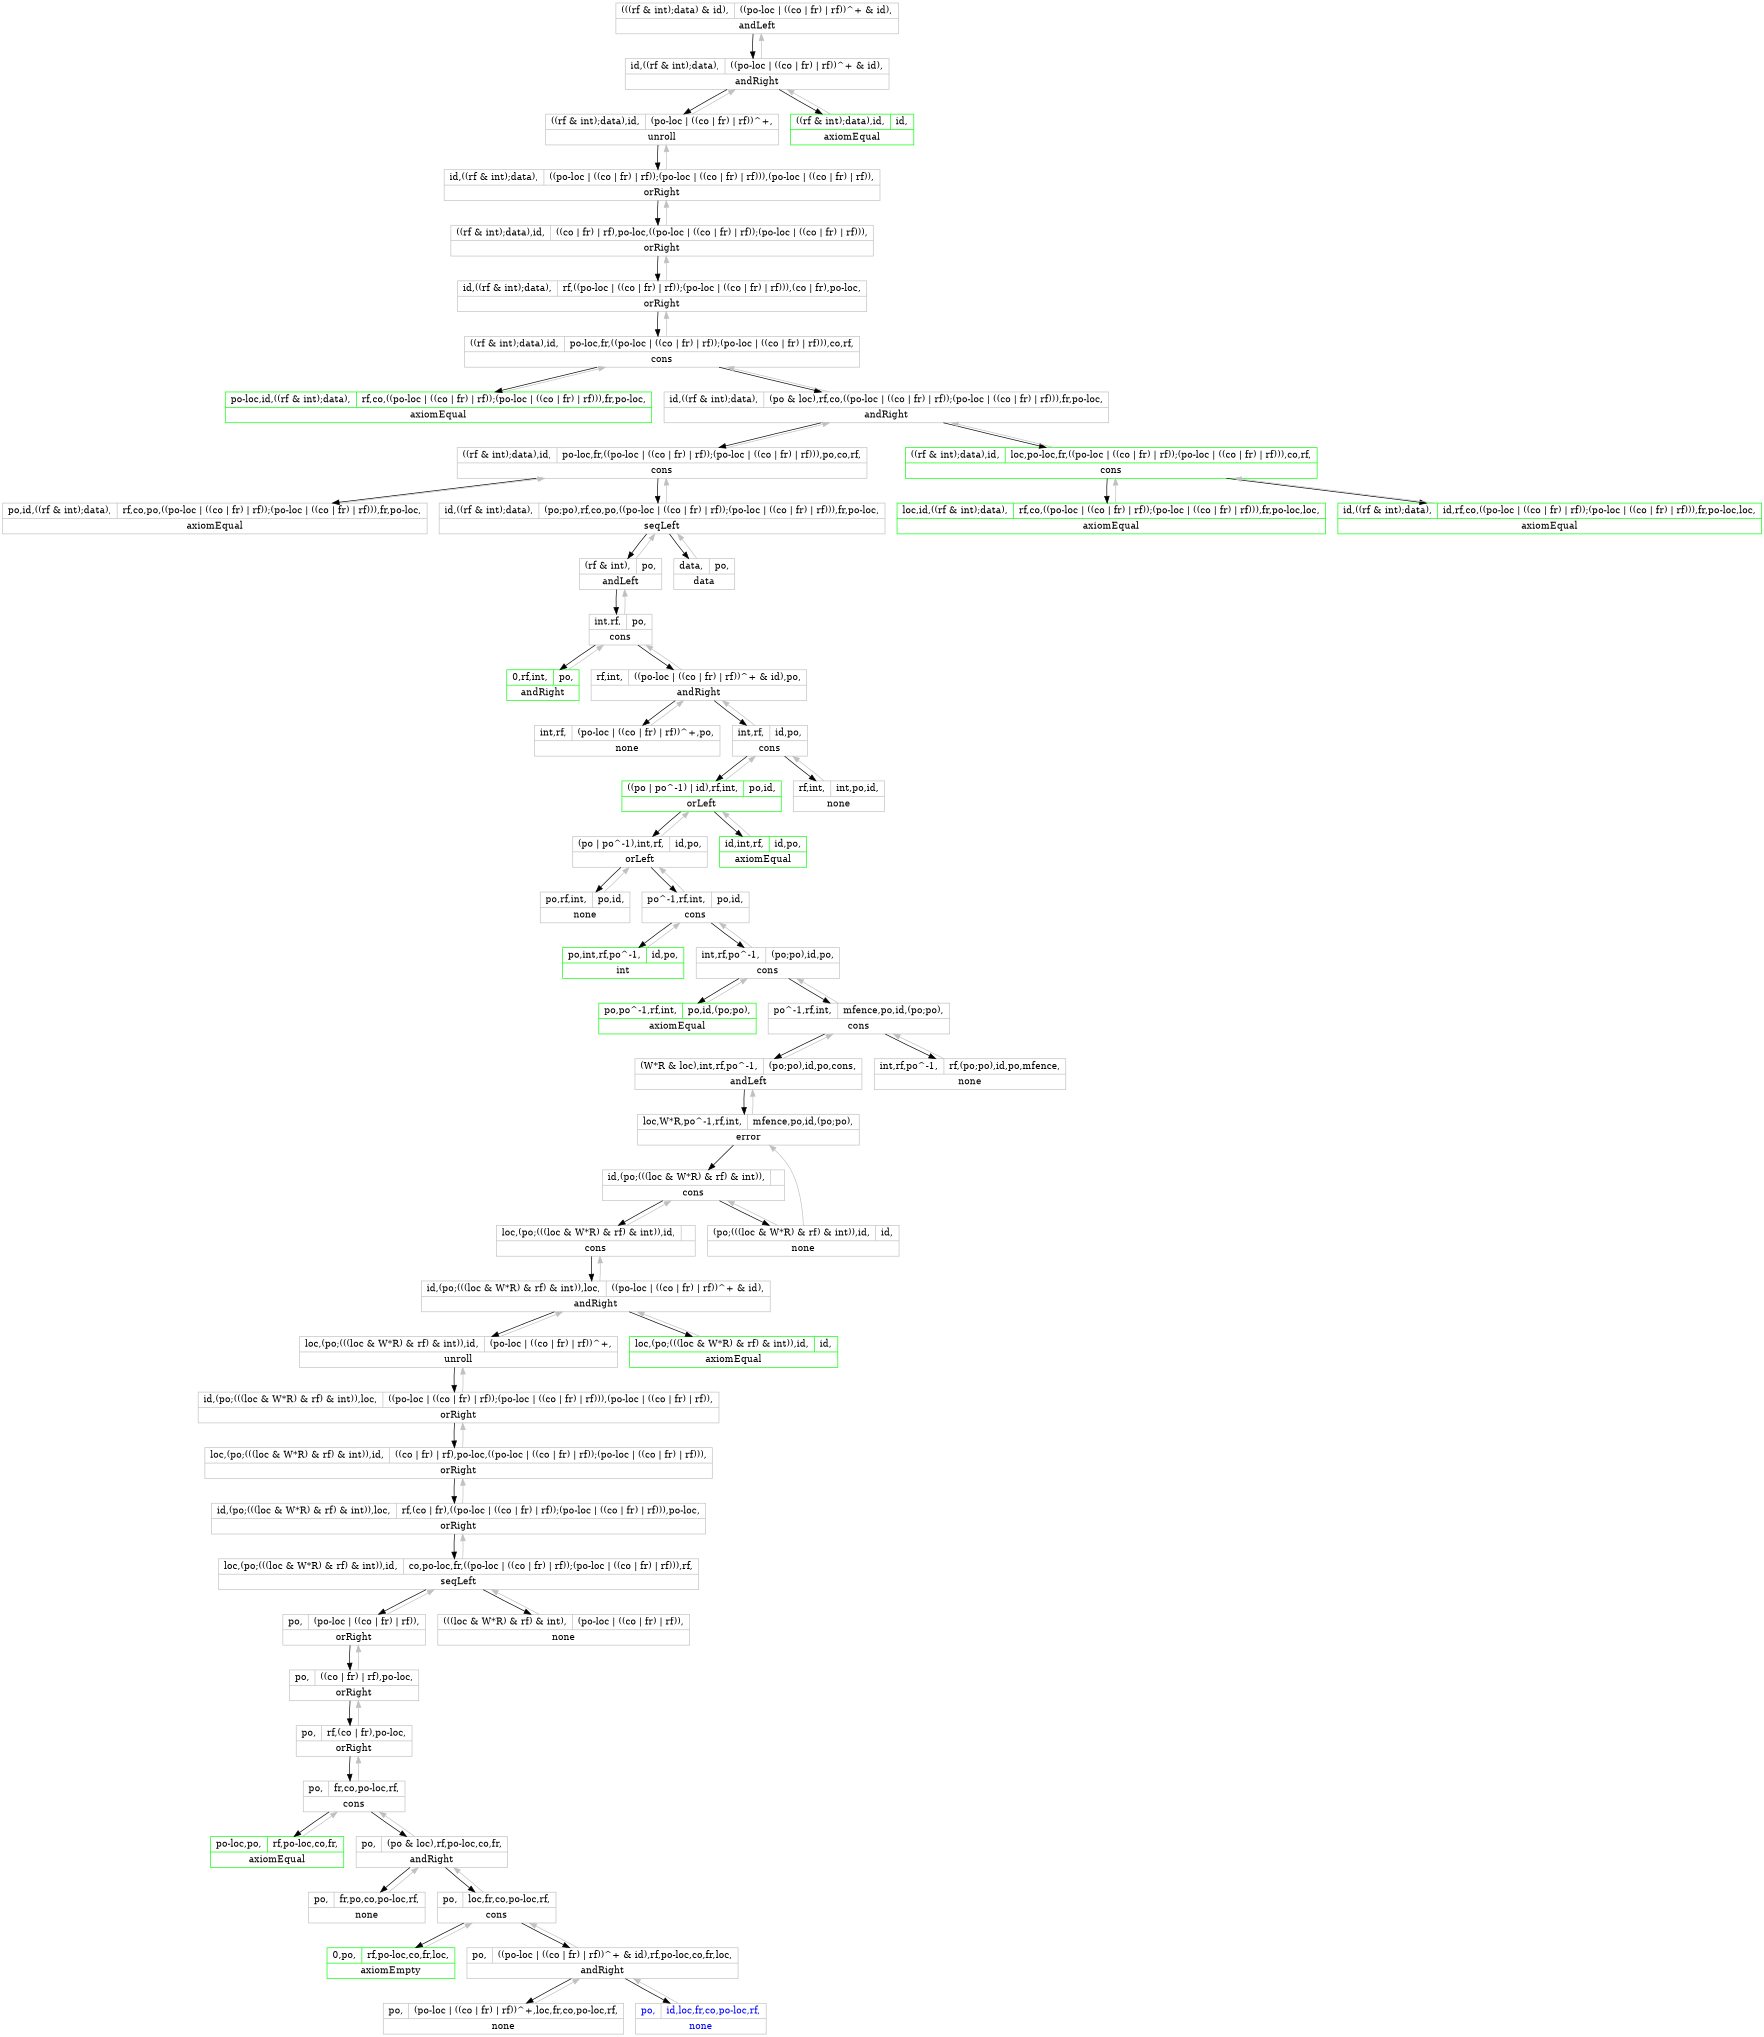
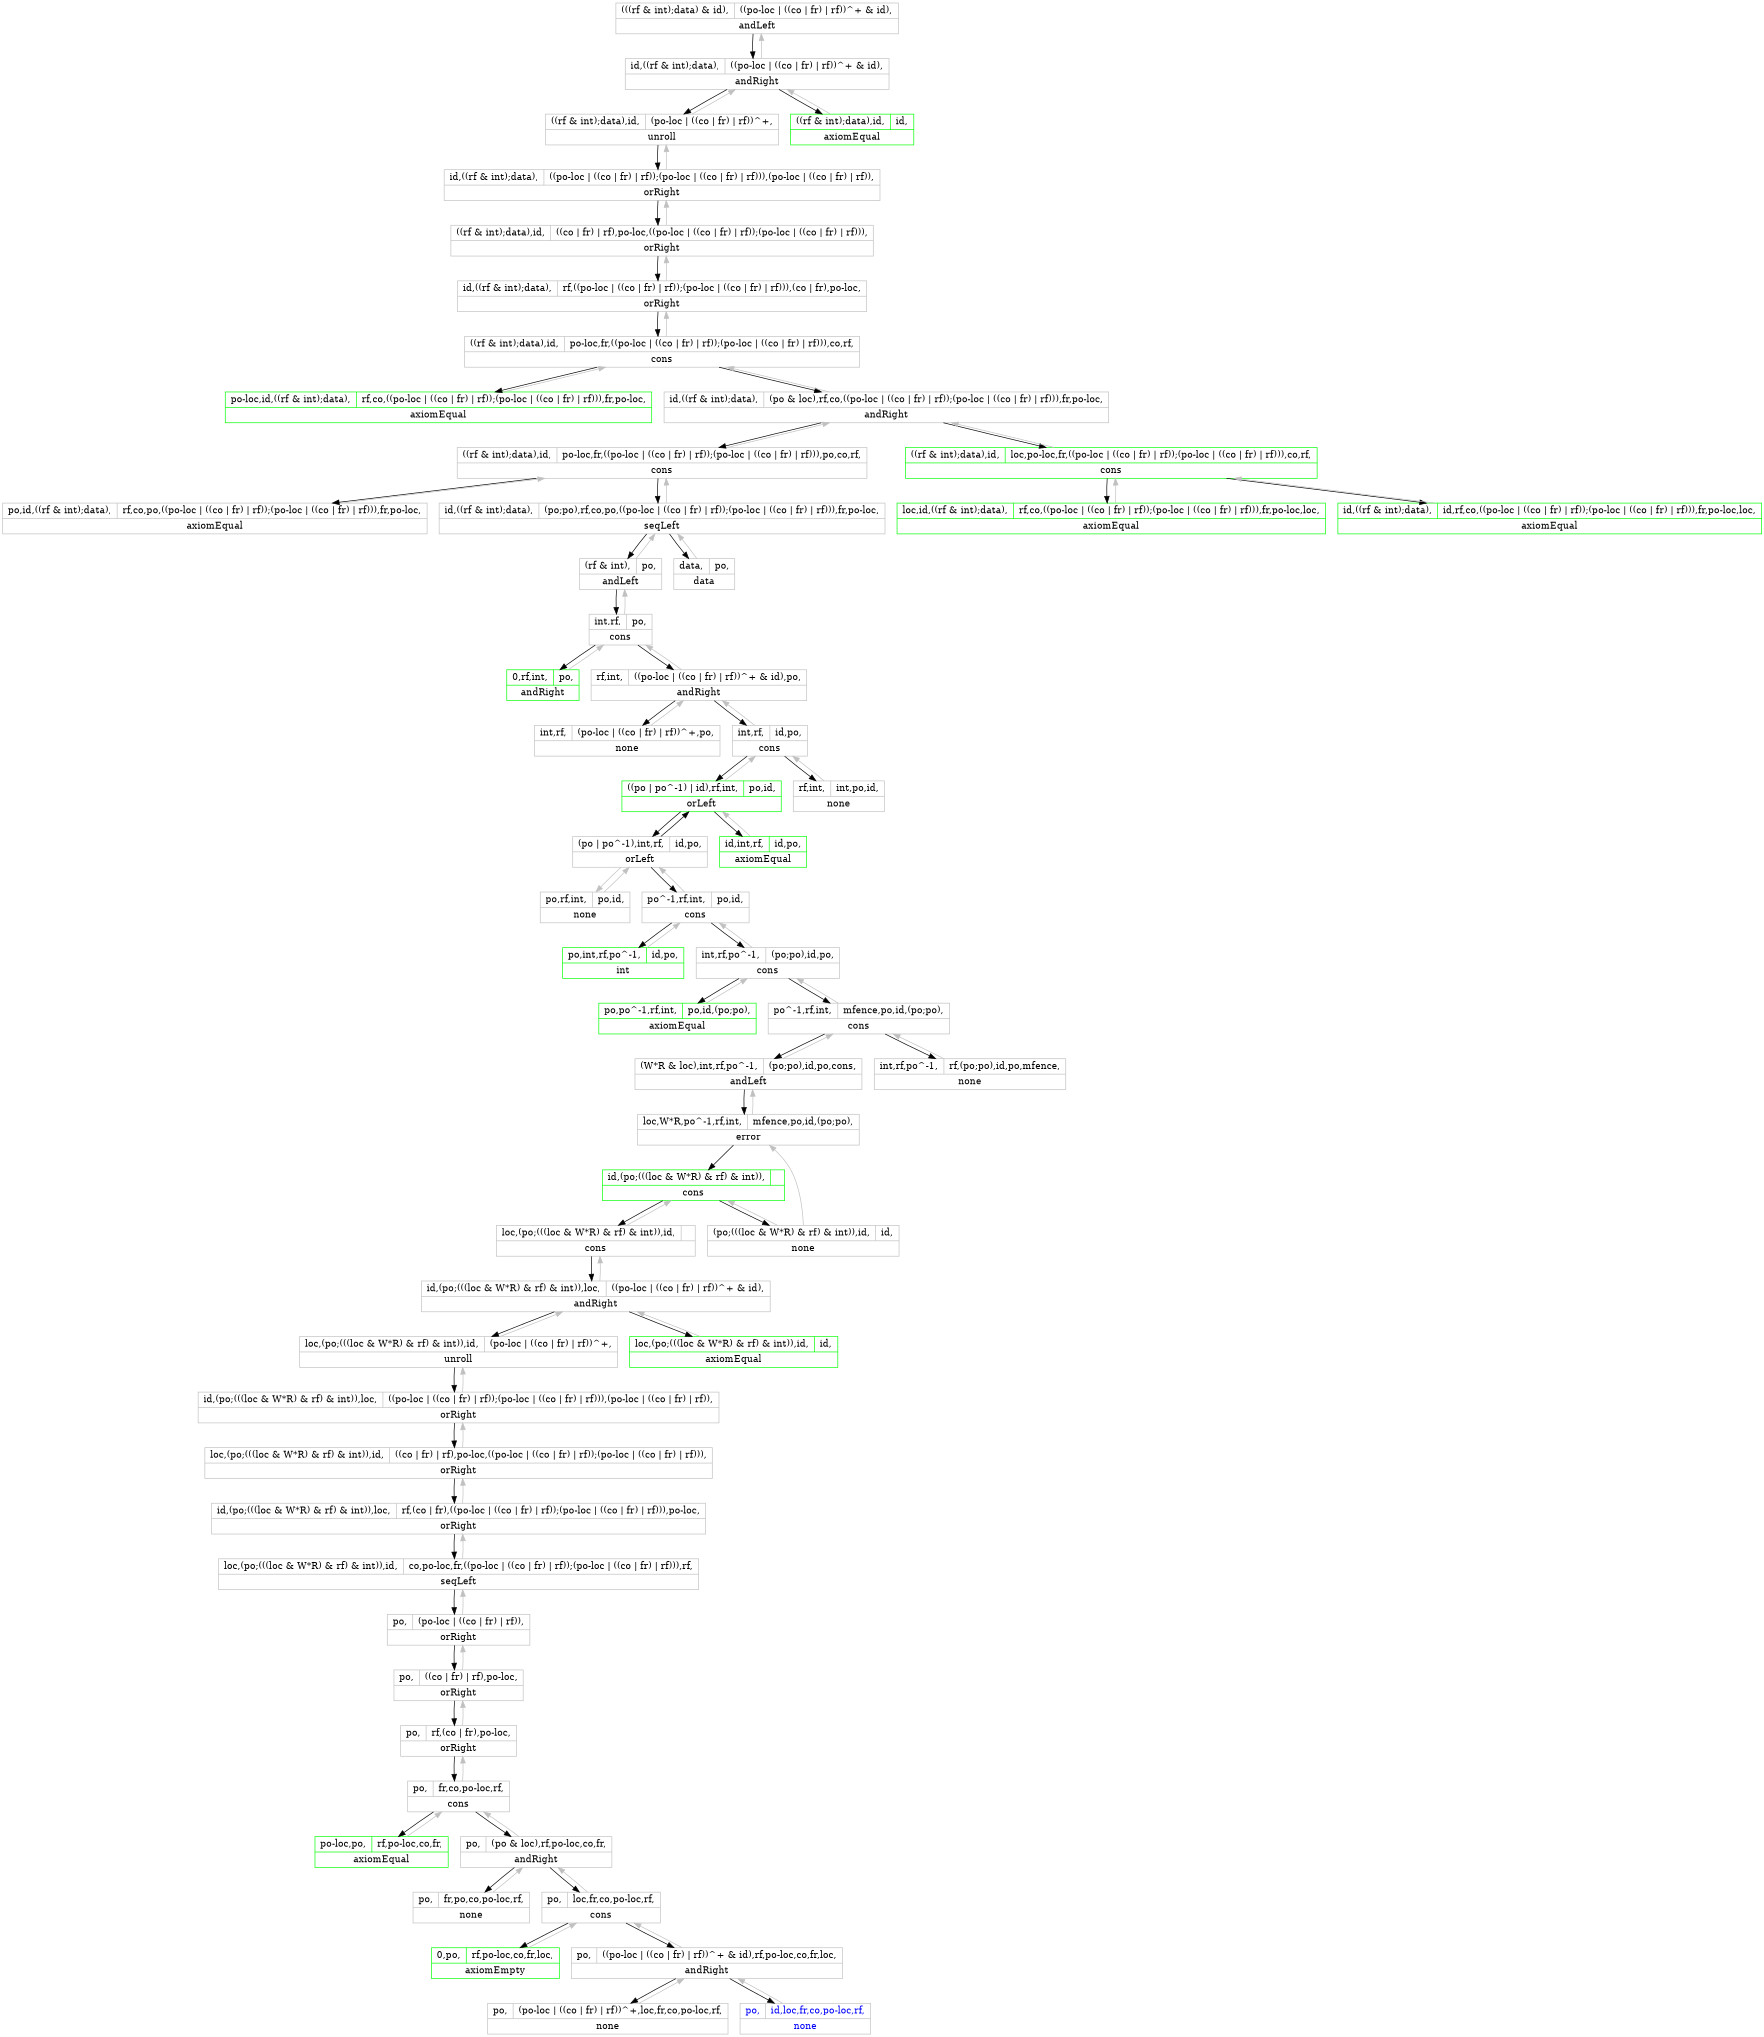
(672, 827) -> (672, 827)
(611, 877) -> (611, 877)
(694, 1185) -> (694, 1185)
(564, 1630) -> none
